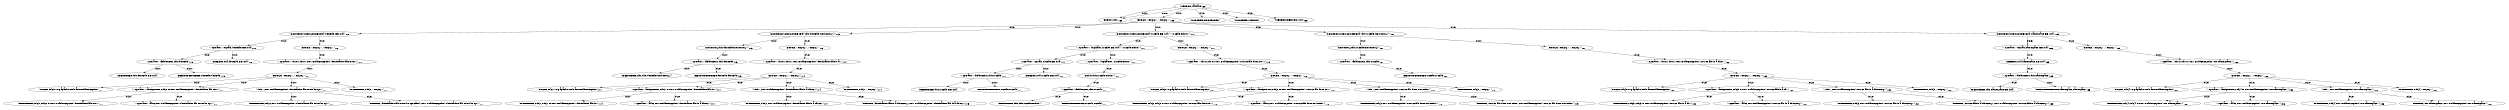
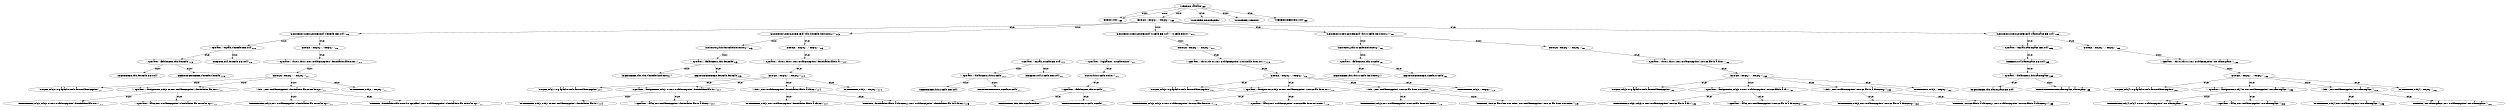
(2031, 41) -> (2031, 41)
(1110, 48) -> none
none -> (1357, 76)
